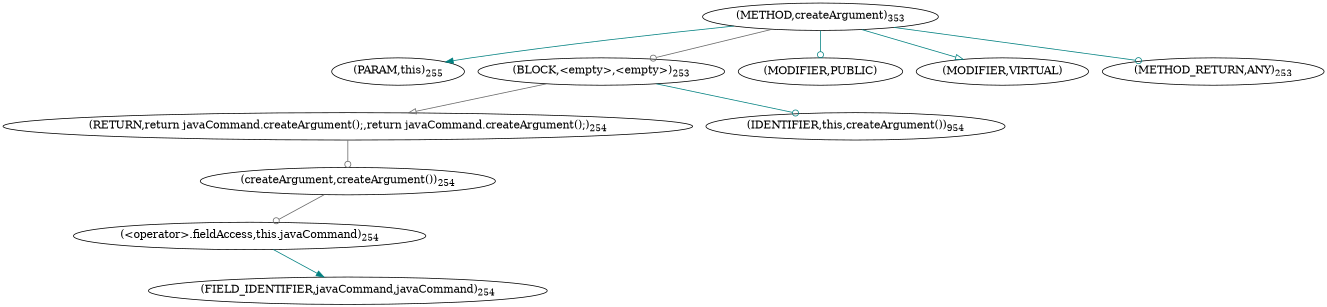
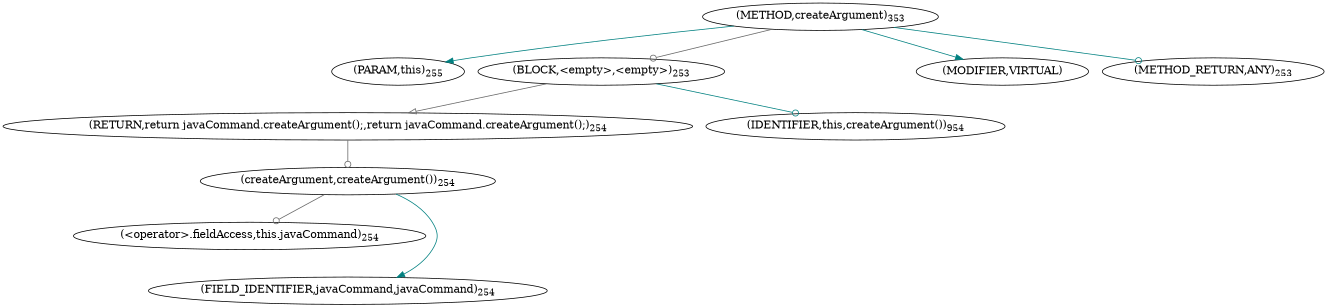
(909, 43) -> (909, 43)
(820, 72) -> none
(295, 261) -> (437, 232)
